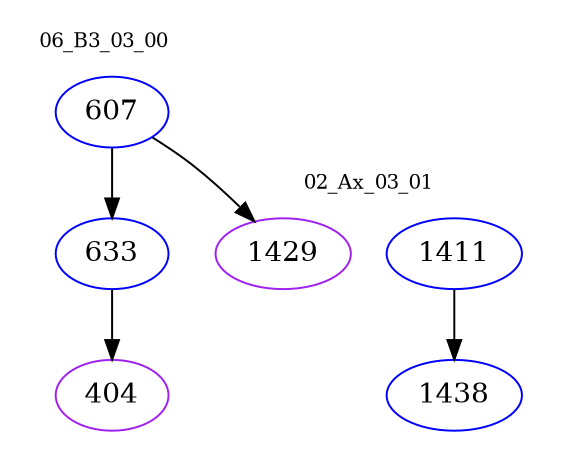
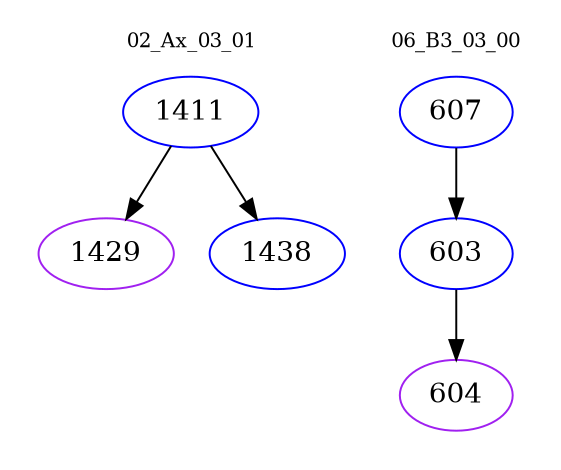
(213, 182) -> (154, 174)
(112, 254) -> (456, 254)
(112, 395) -> (456, 395)
